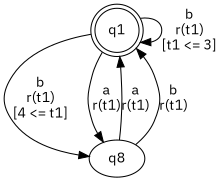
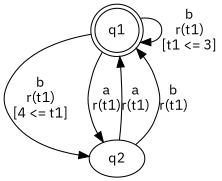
(117, 159) -> (117, 159)
